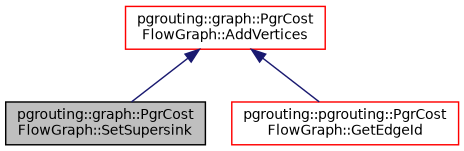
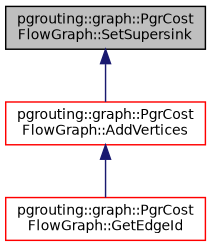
(160, 80) -> (106, 83)
(345, 123) -> (106, 219)
